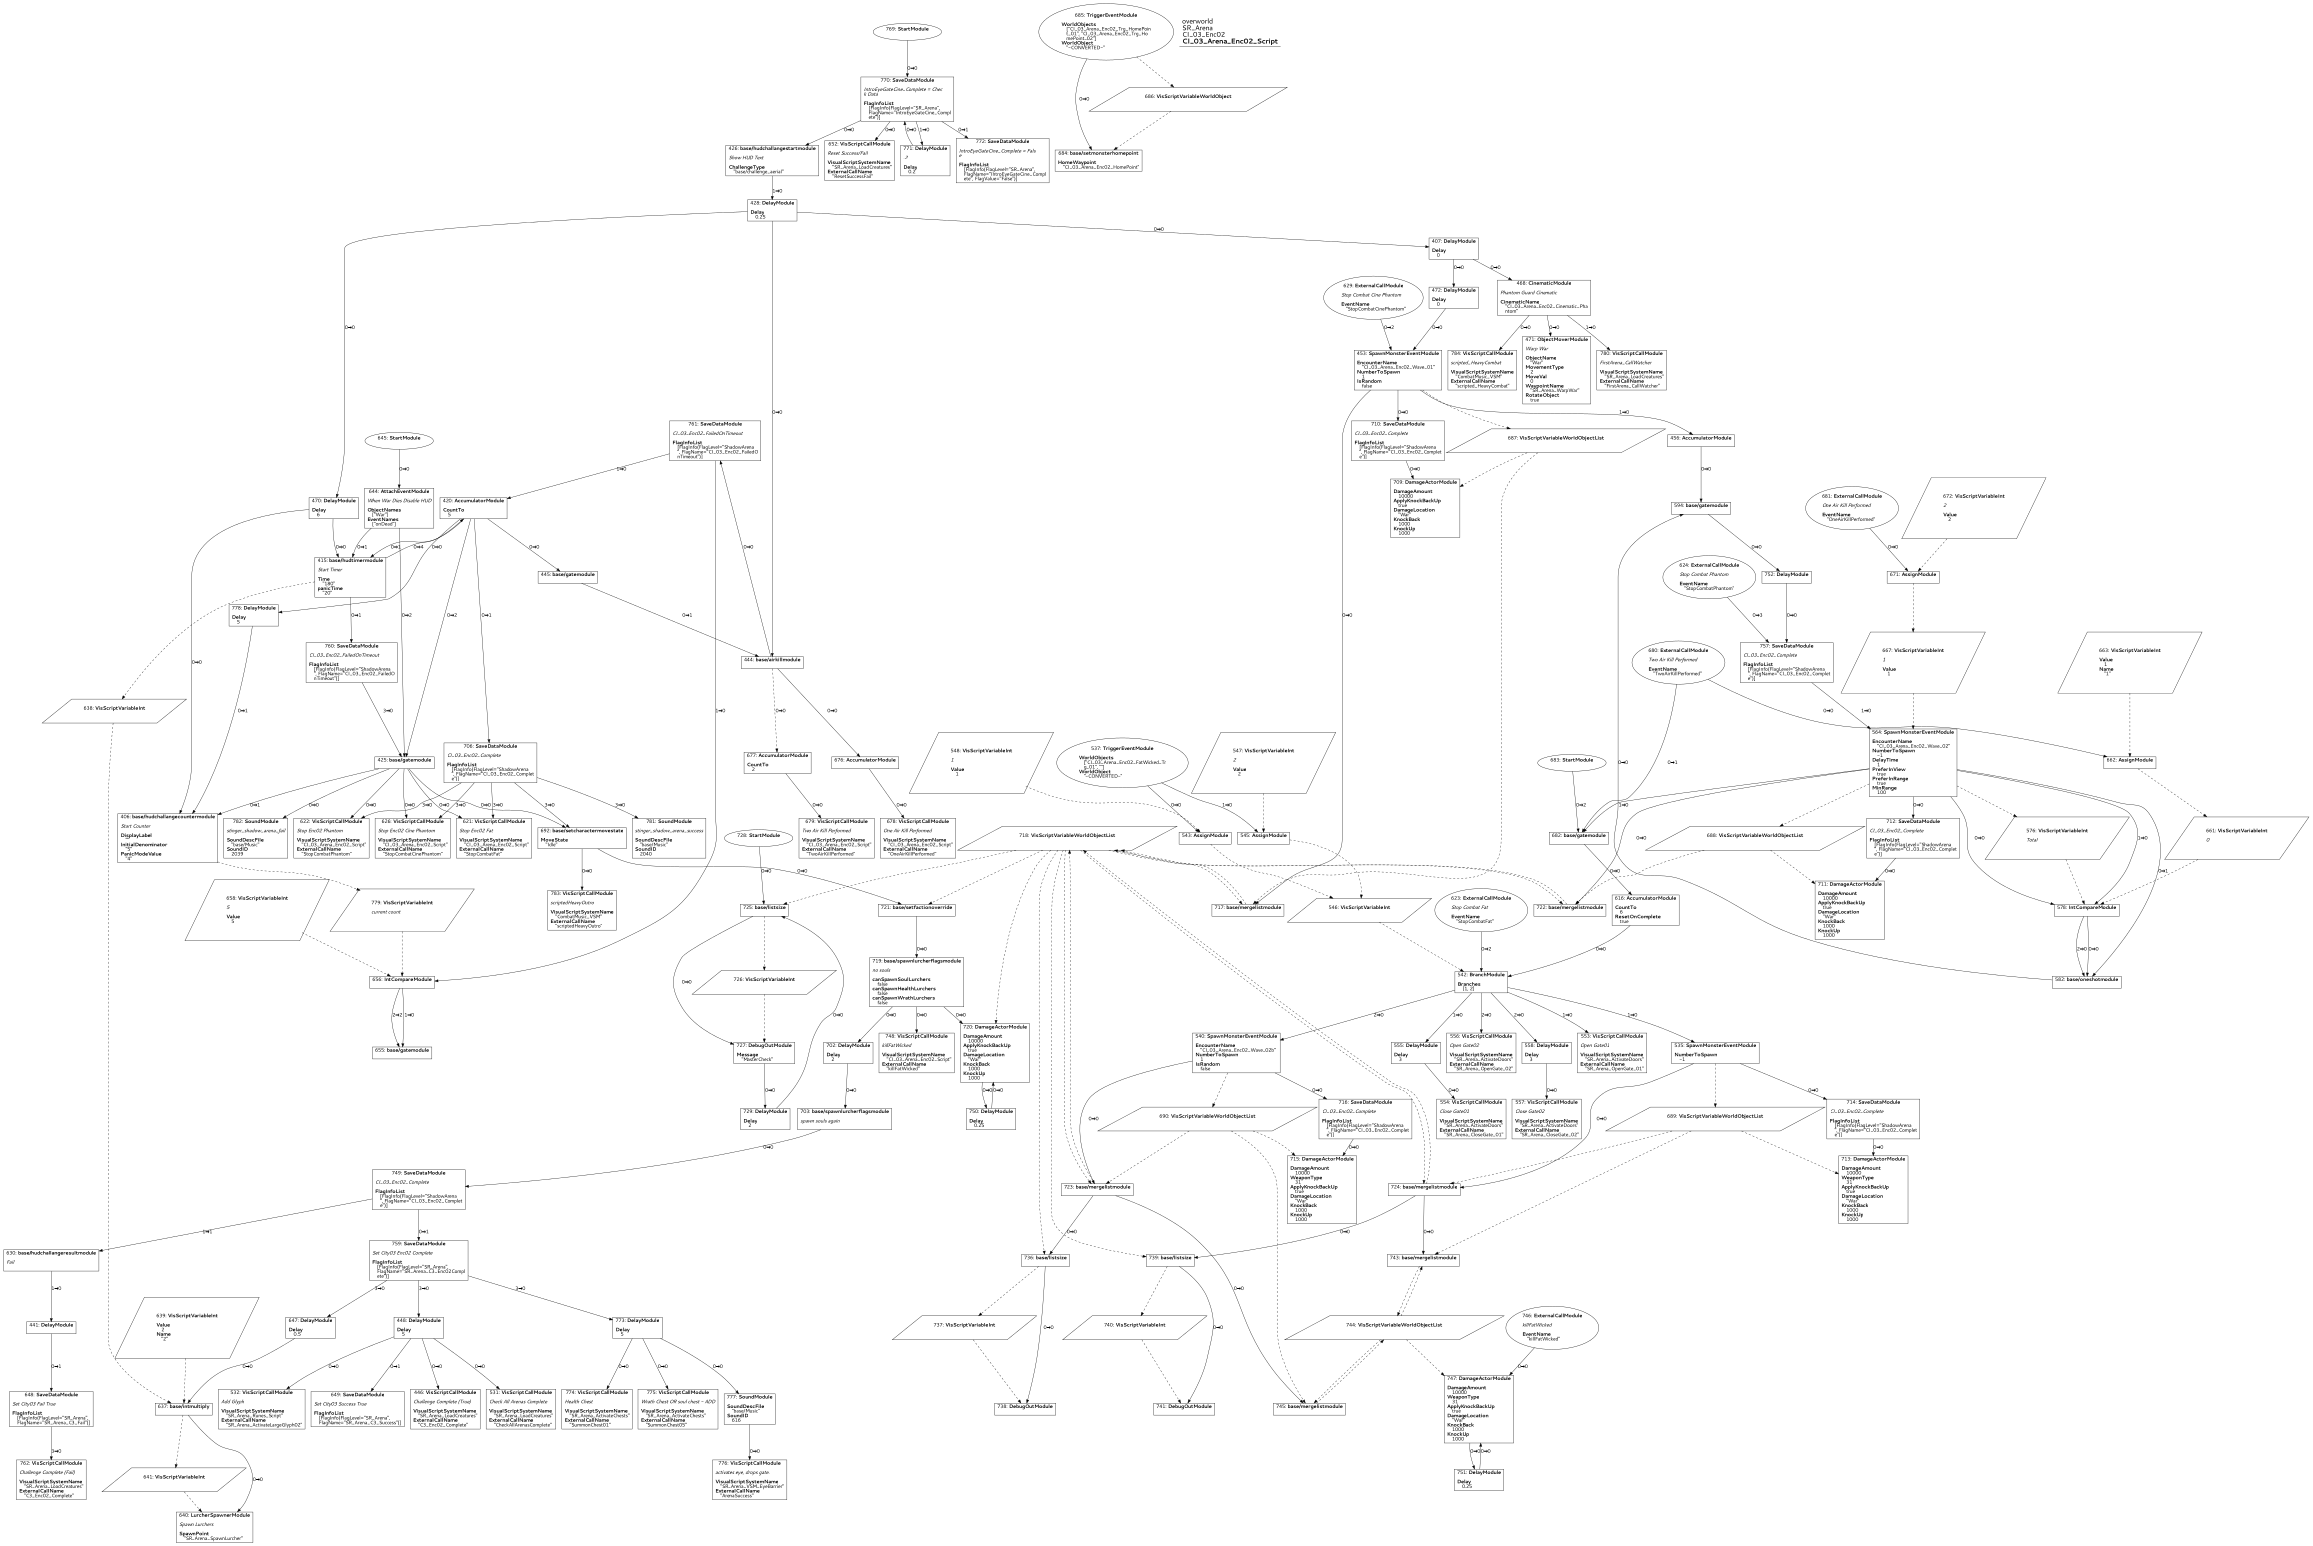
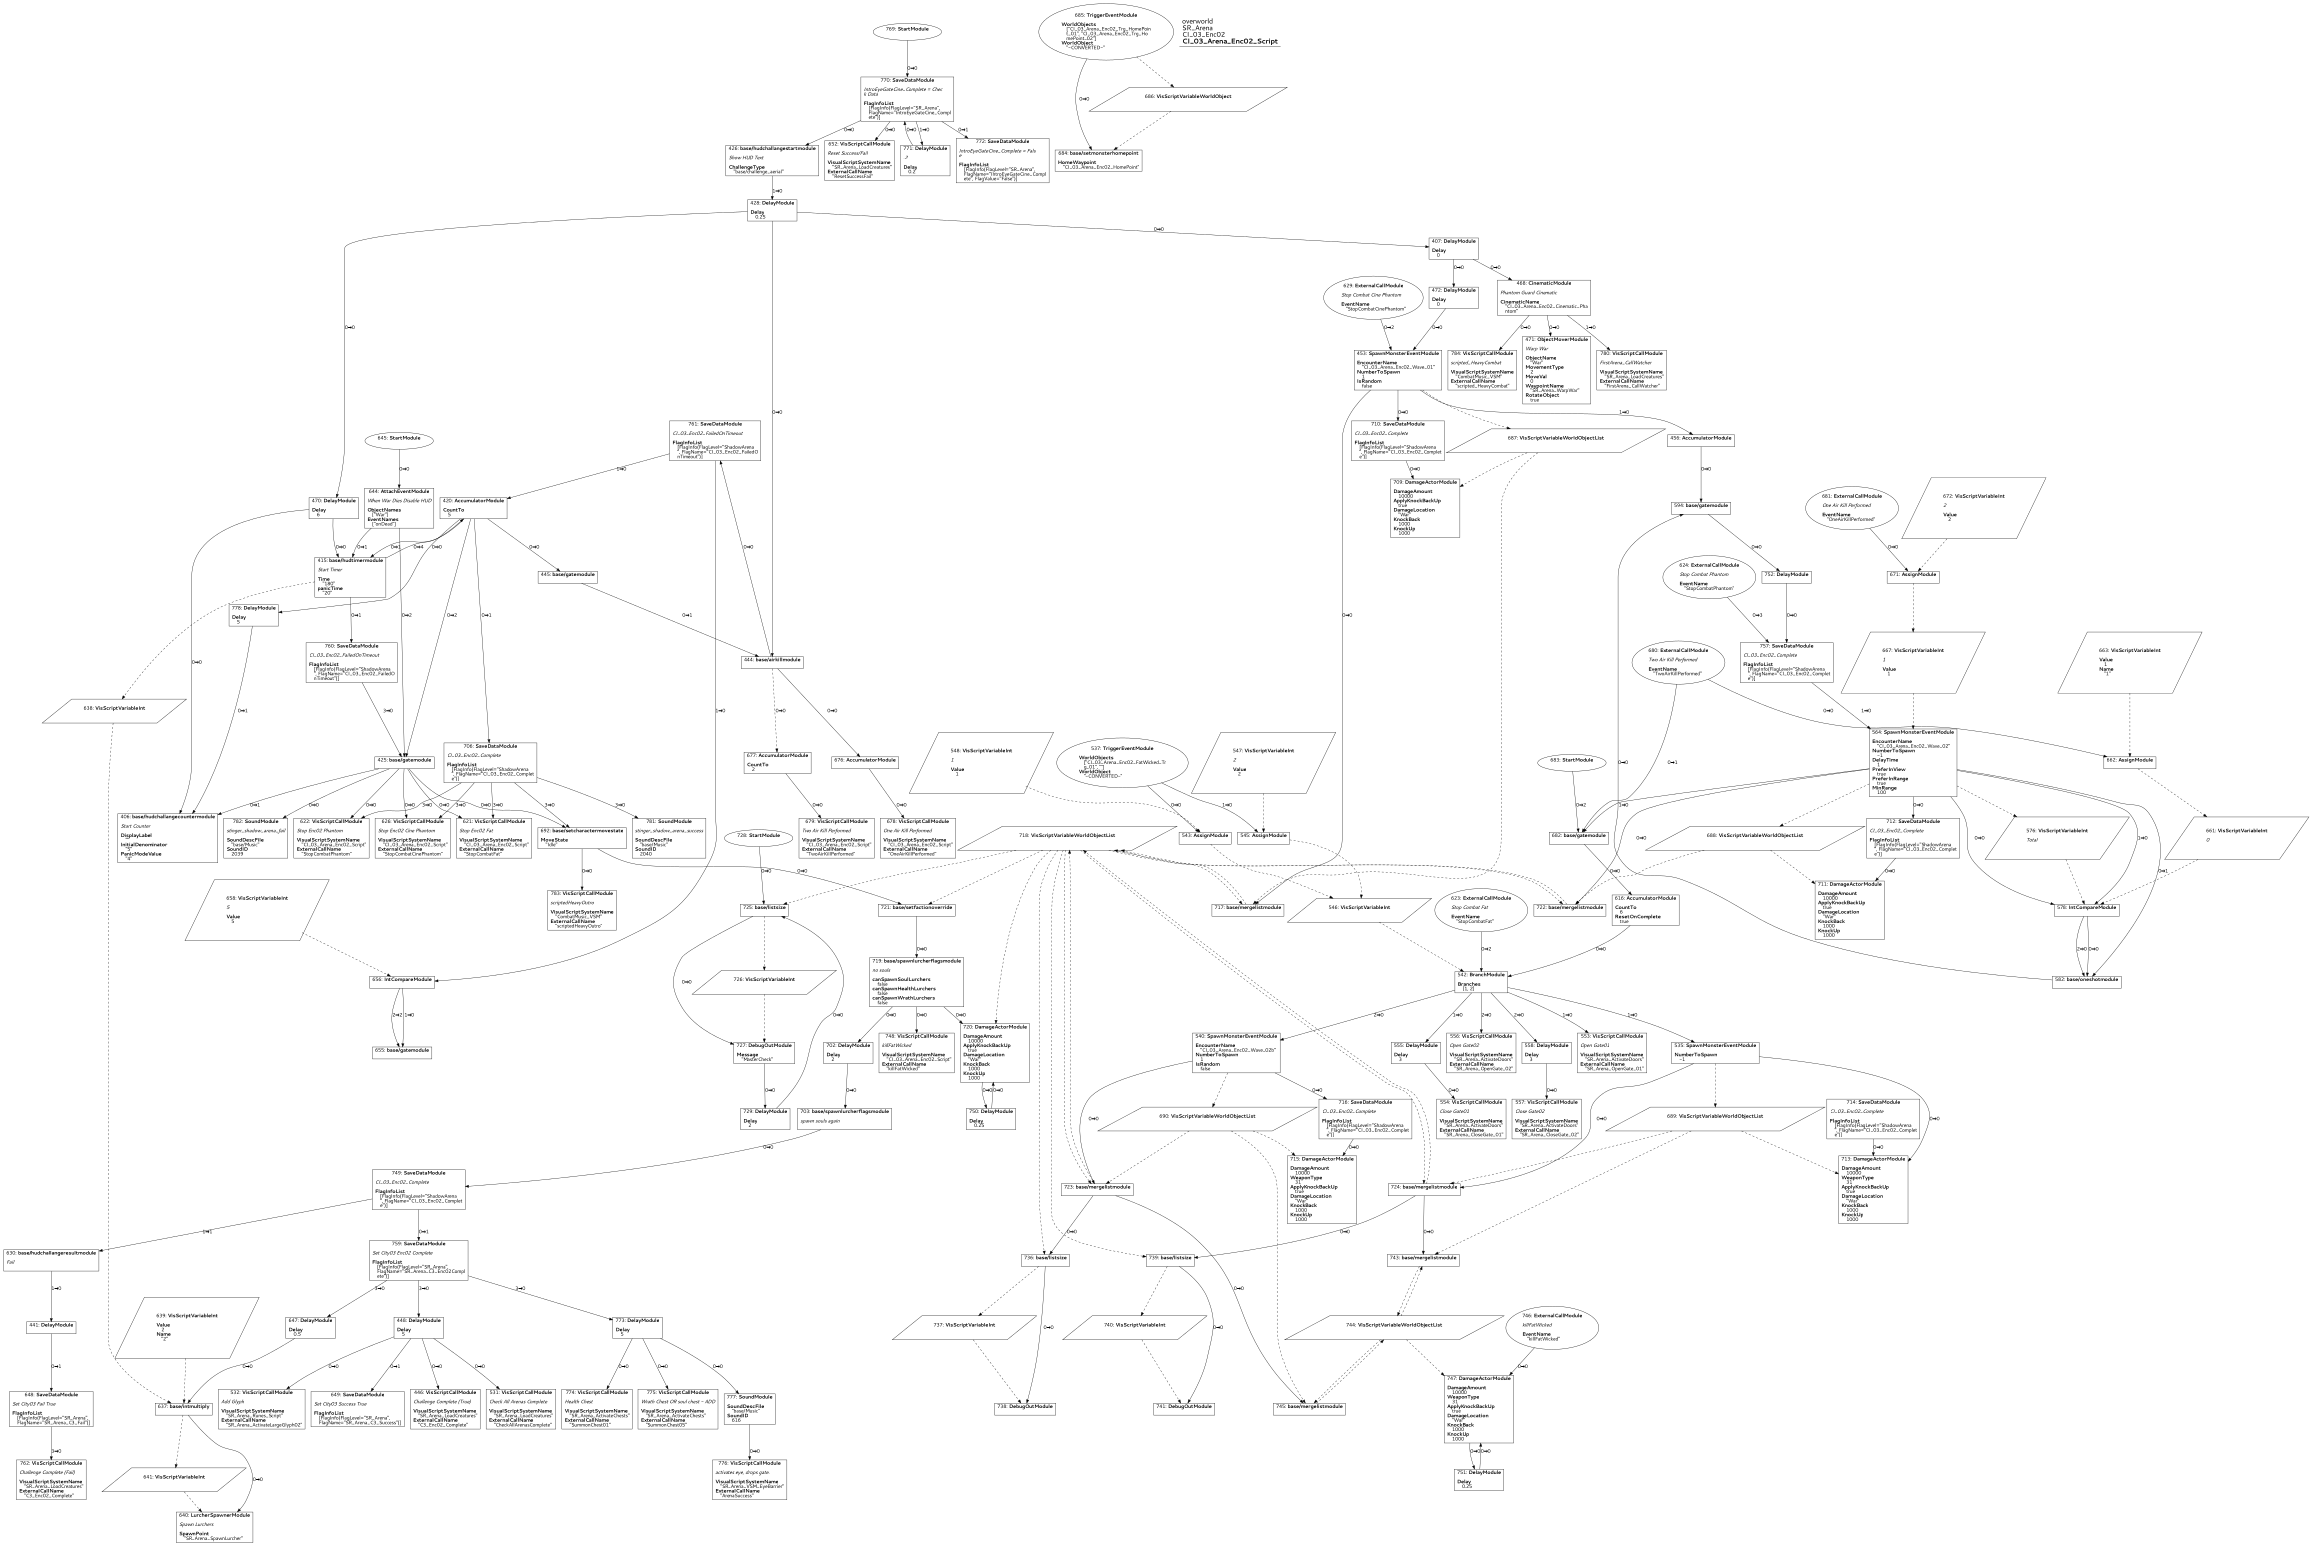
(402, 910) -> none
(1782, 1081) -> (1876, 1076)
